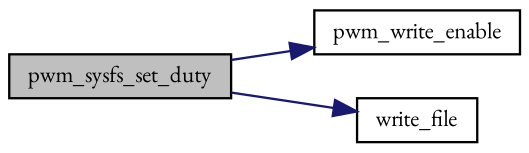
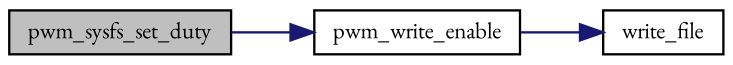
(283, 100) -> (550, 32)
